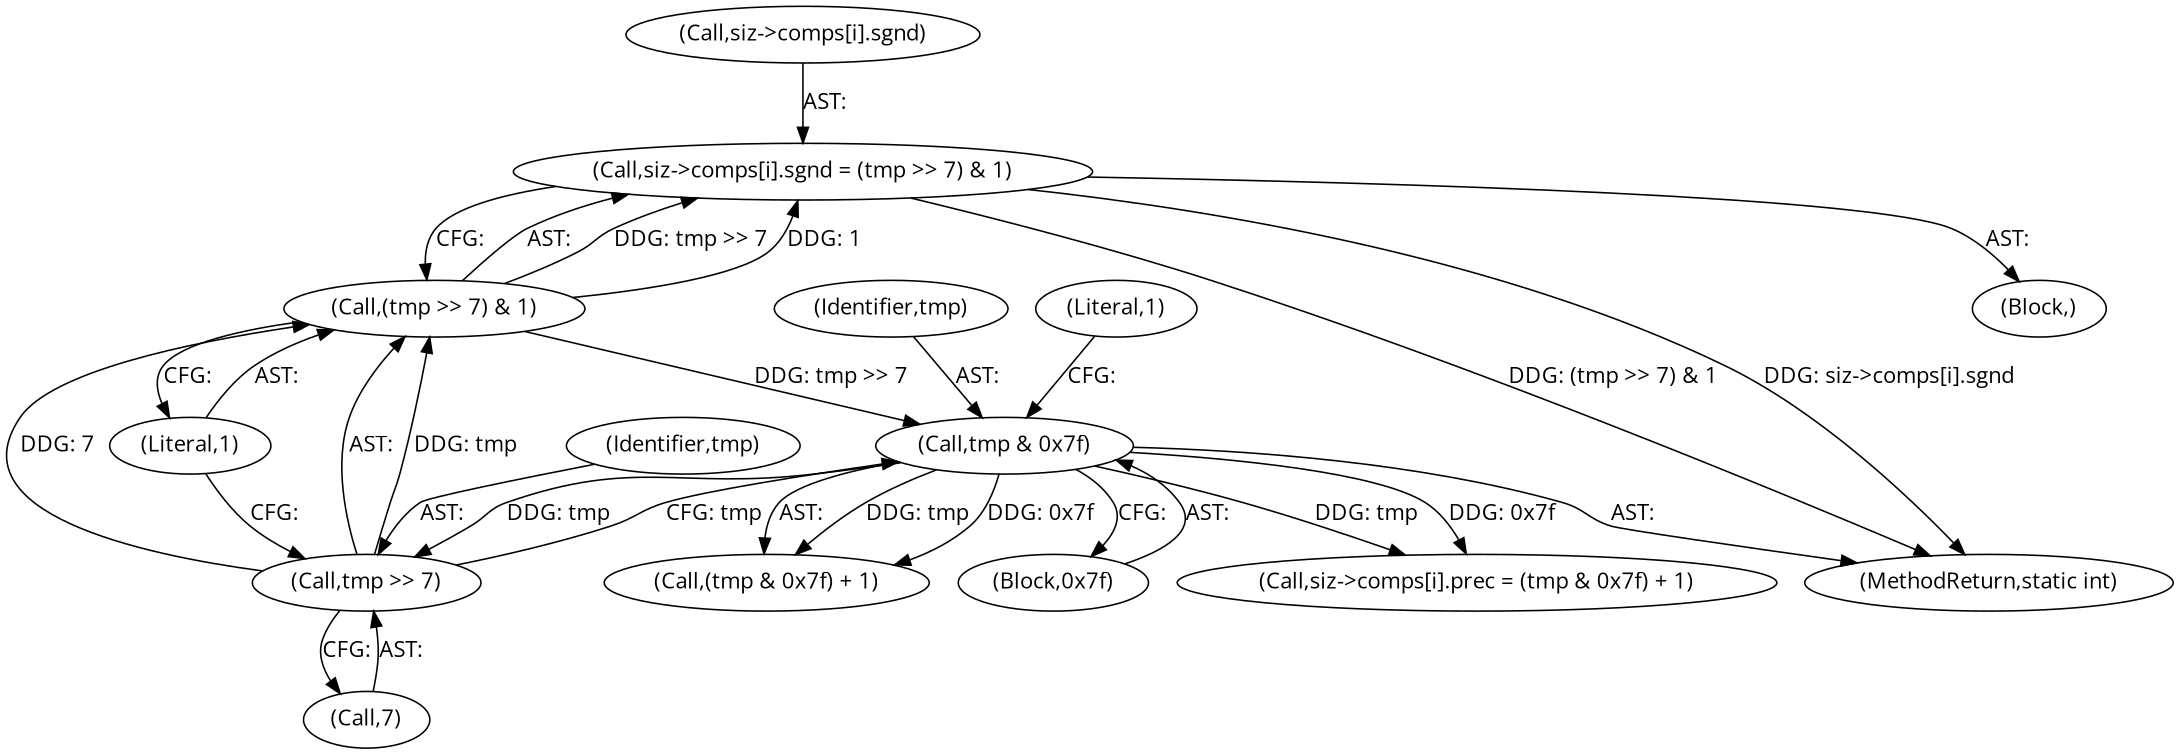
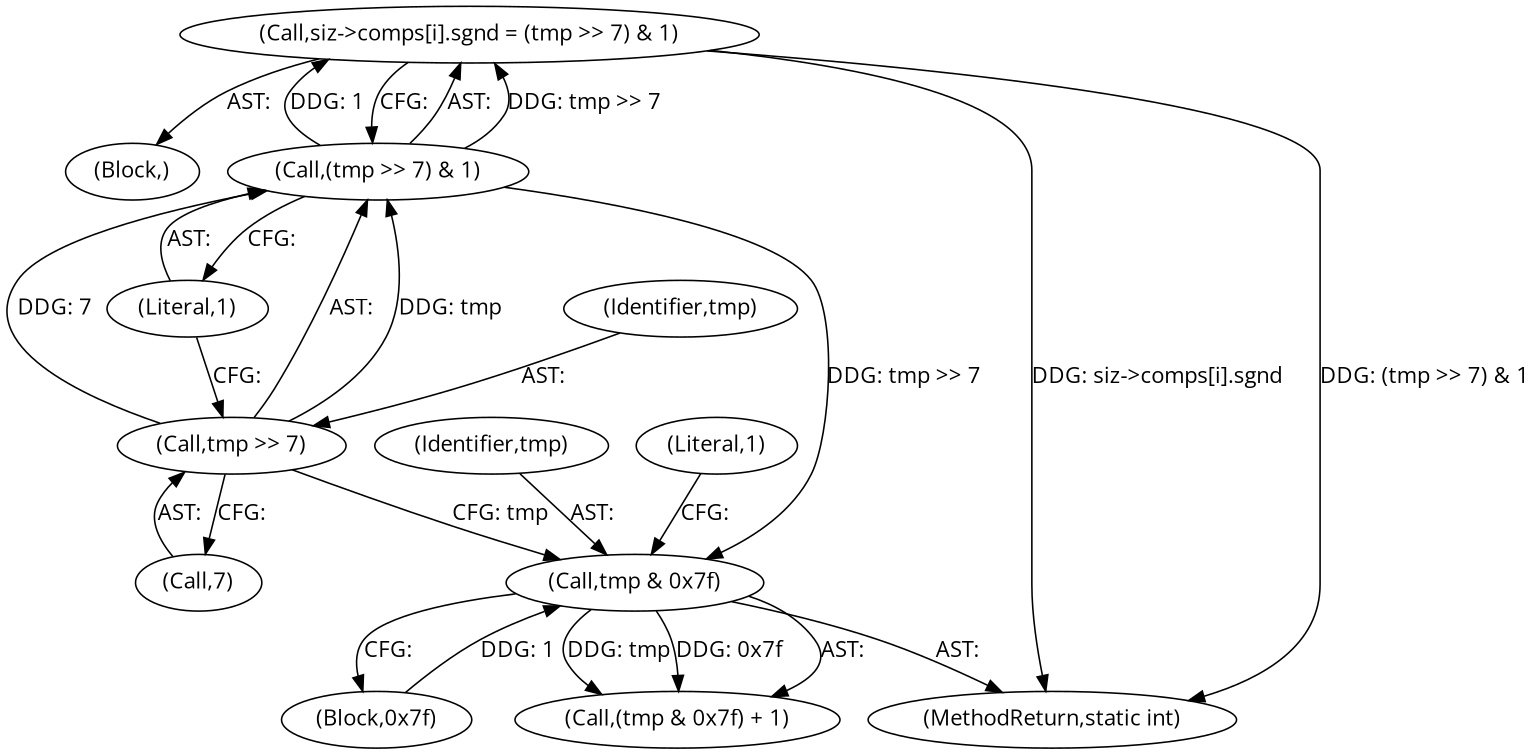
(803, 35) -> none
(657, 477) -> none
(1211, 514) -> (518, 651)
(1477, 583) -> none
